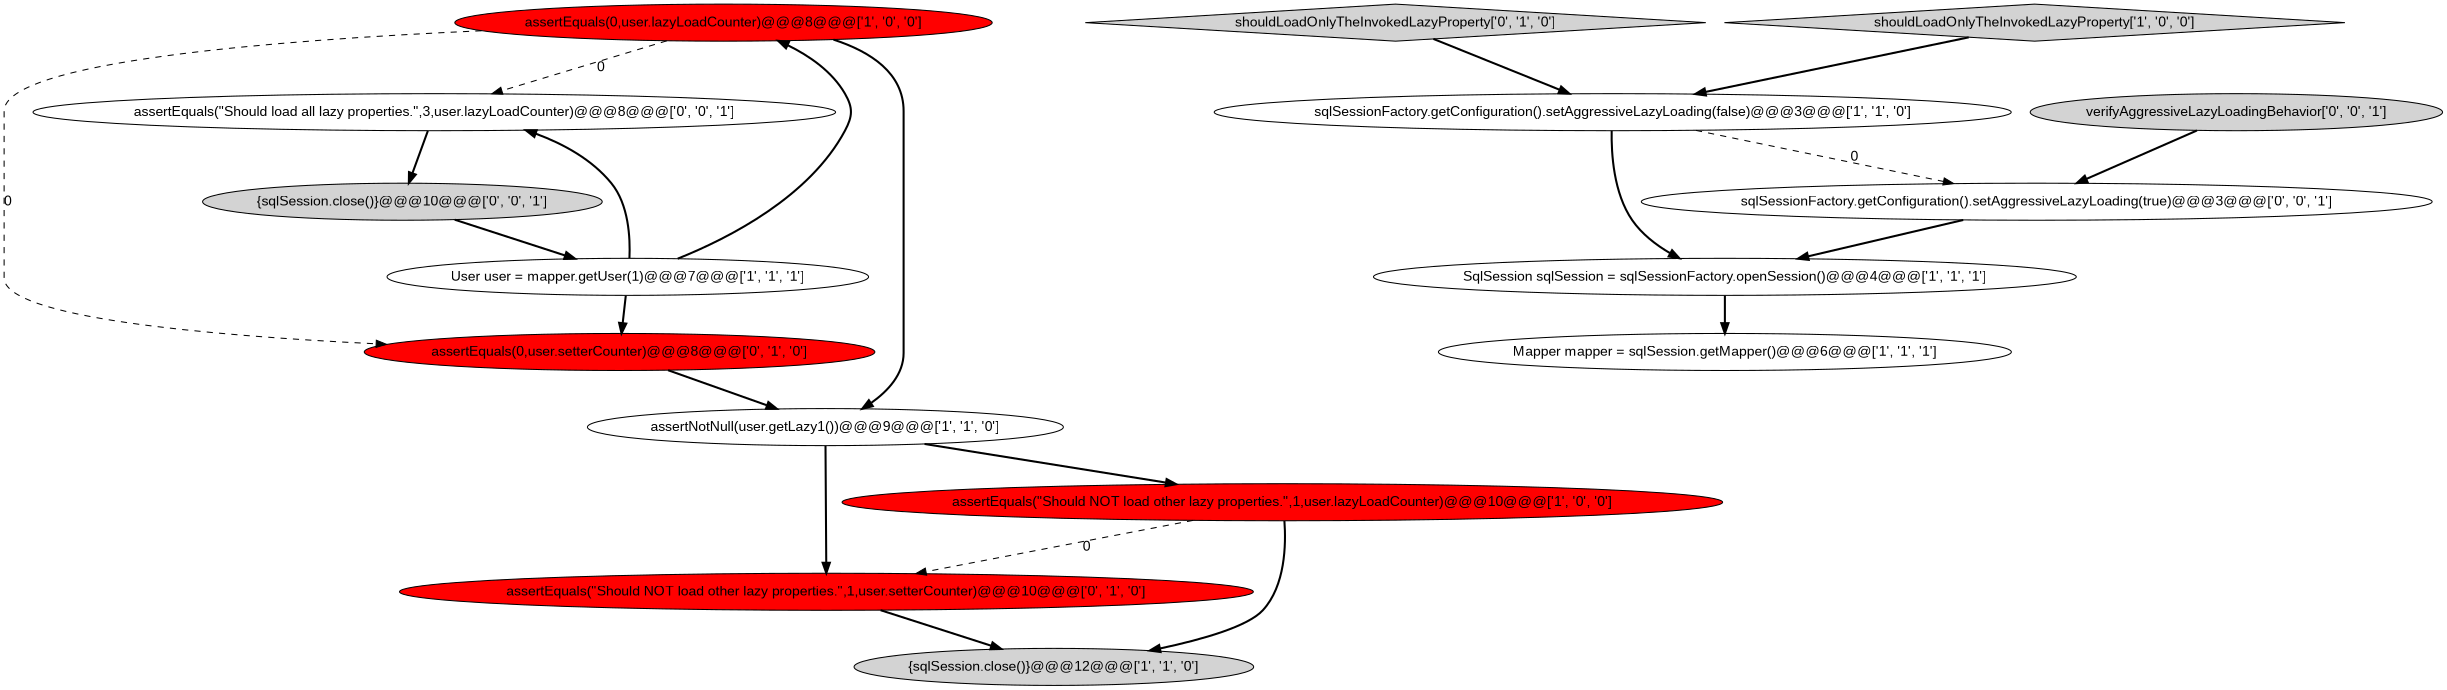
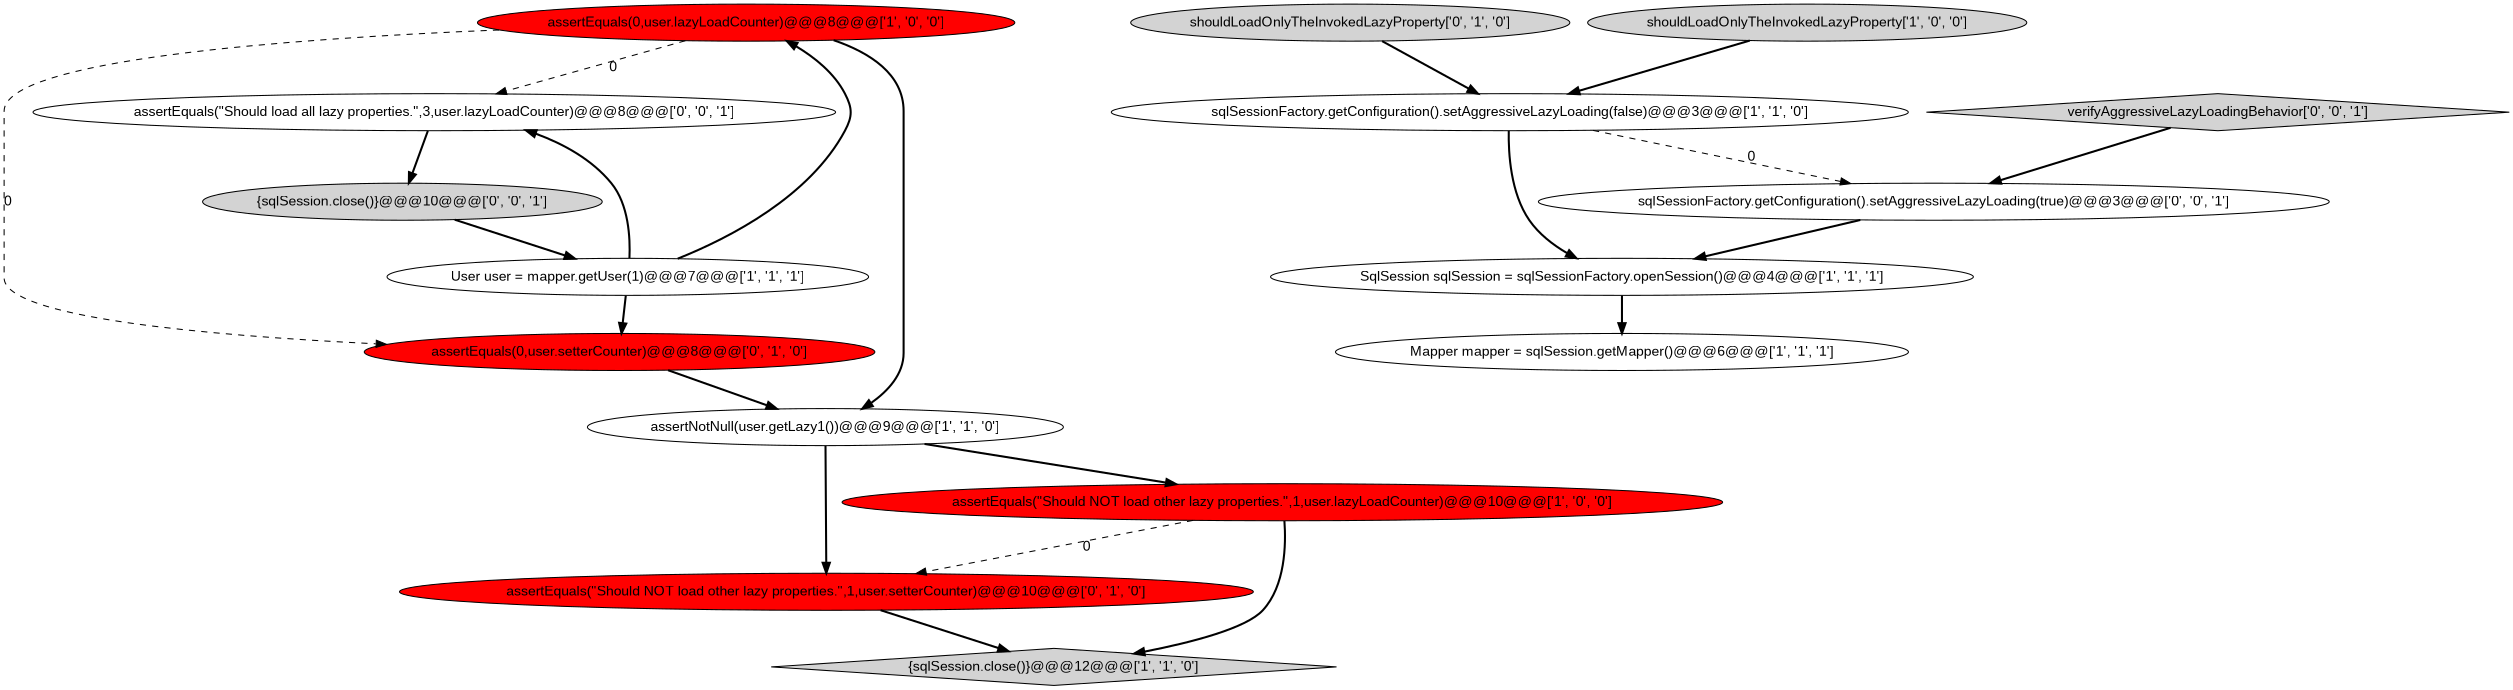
(1396, 23) -> (1350, 23)
(2035, 23) -> (1807, 23)
(2236, 112) -> (2218, 112)
(1054, 667) -> (1054, 667)
